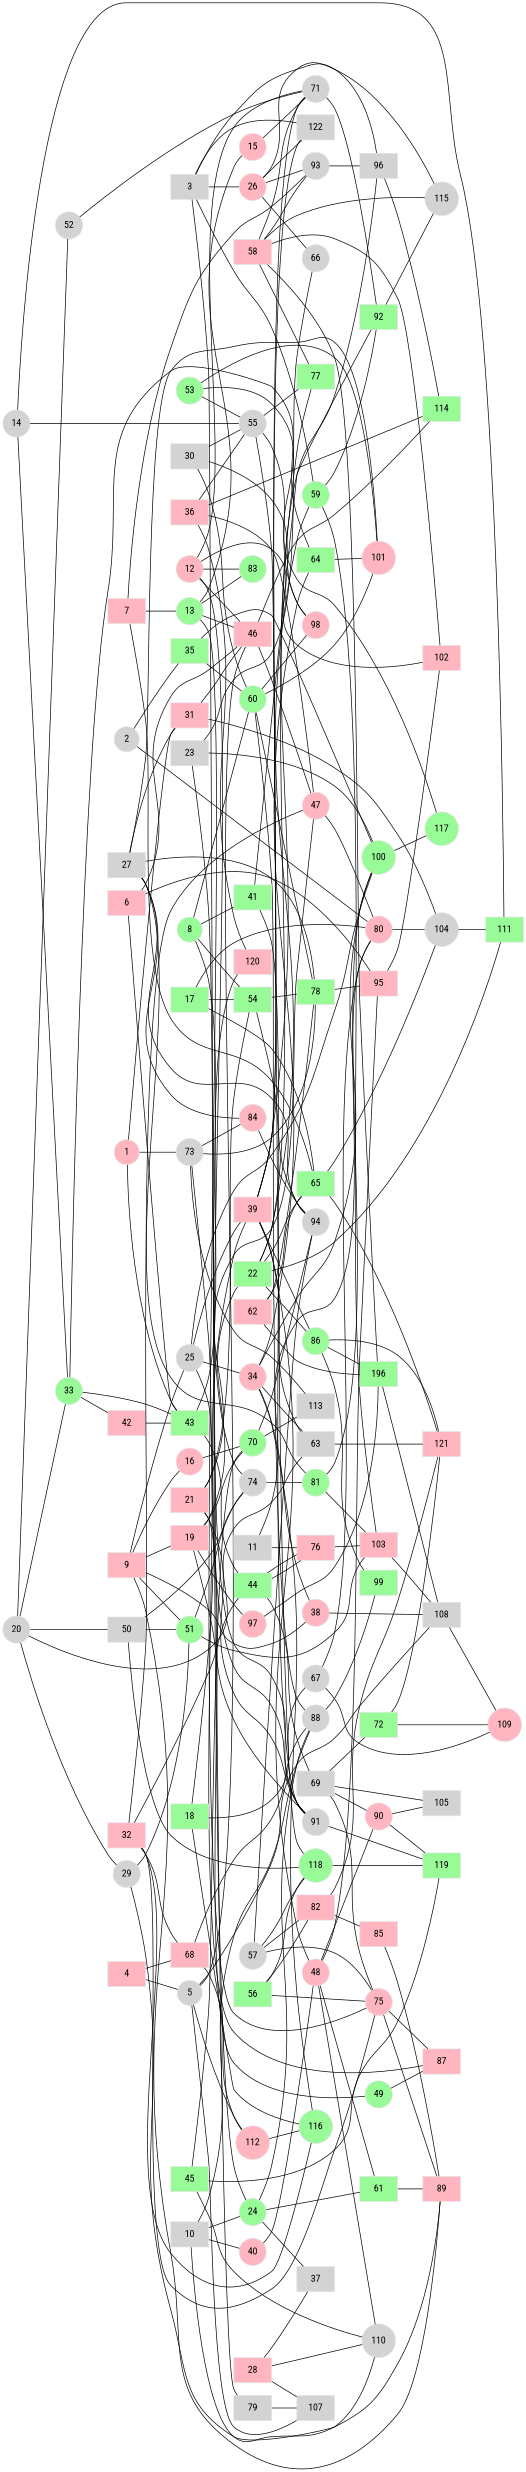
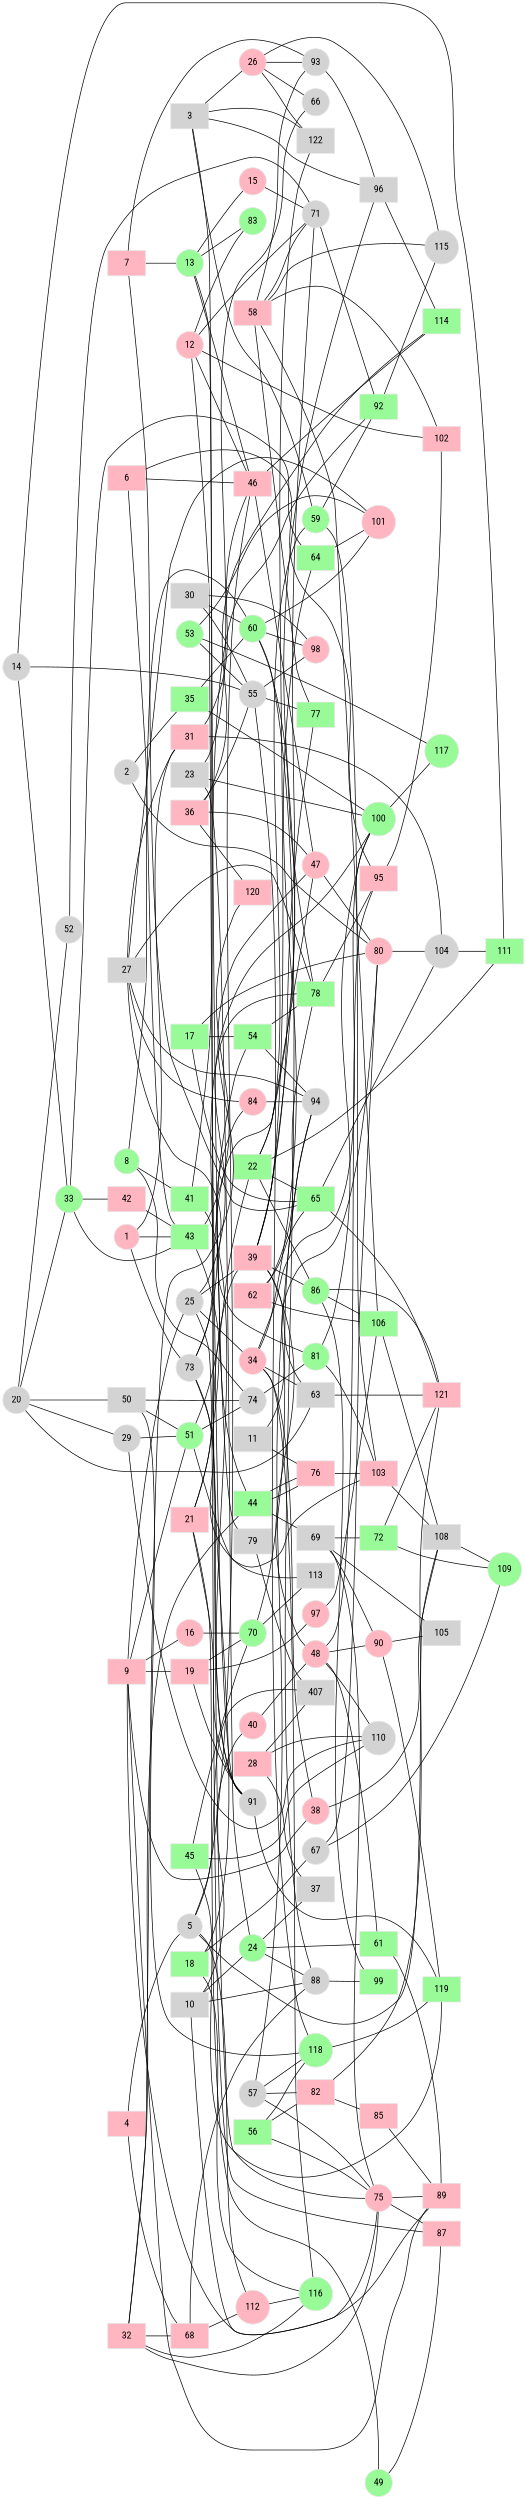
(219, 963) -> none
(379, 1374) -> (379, 1324)
(224, 1461) -> (224, 1302)
(505, 1725) -> (505, 1569)
none -> (156, 2125)
(316, 2408) -> (316, 1693)
